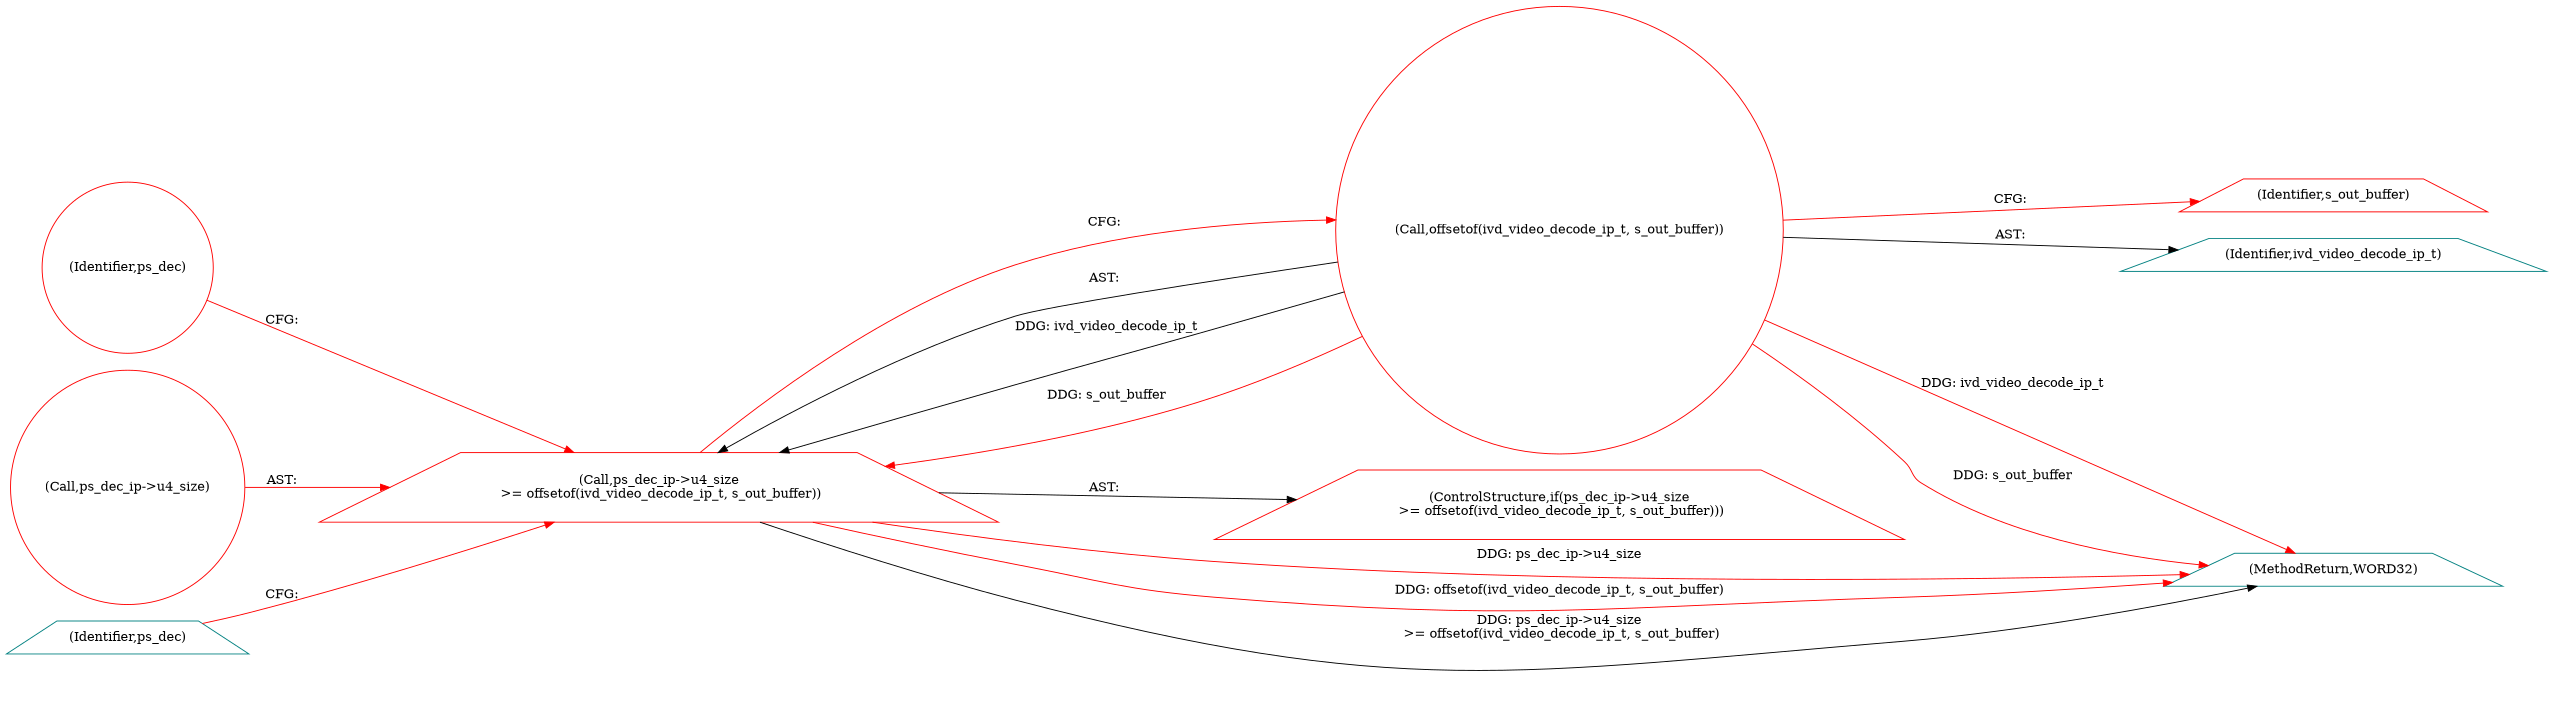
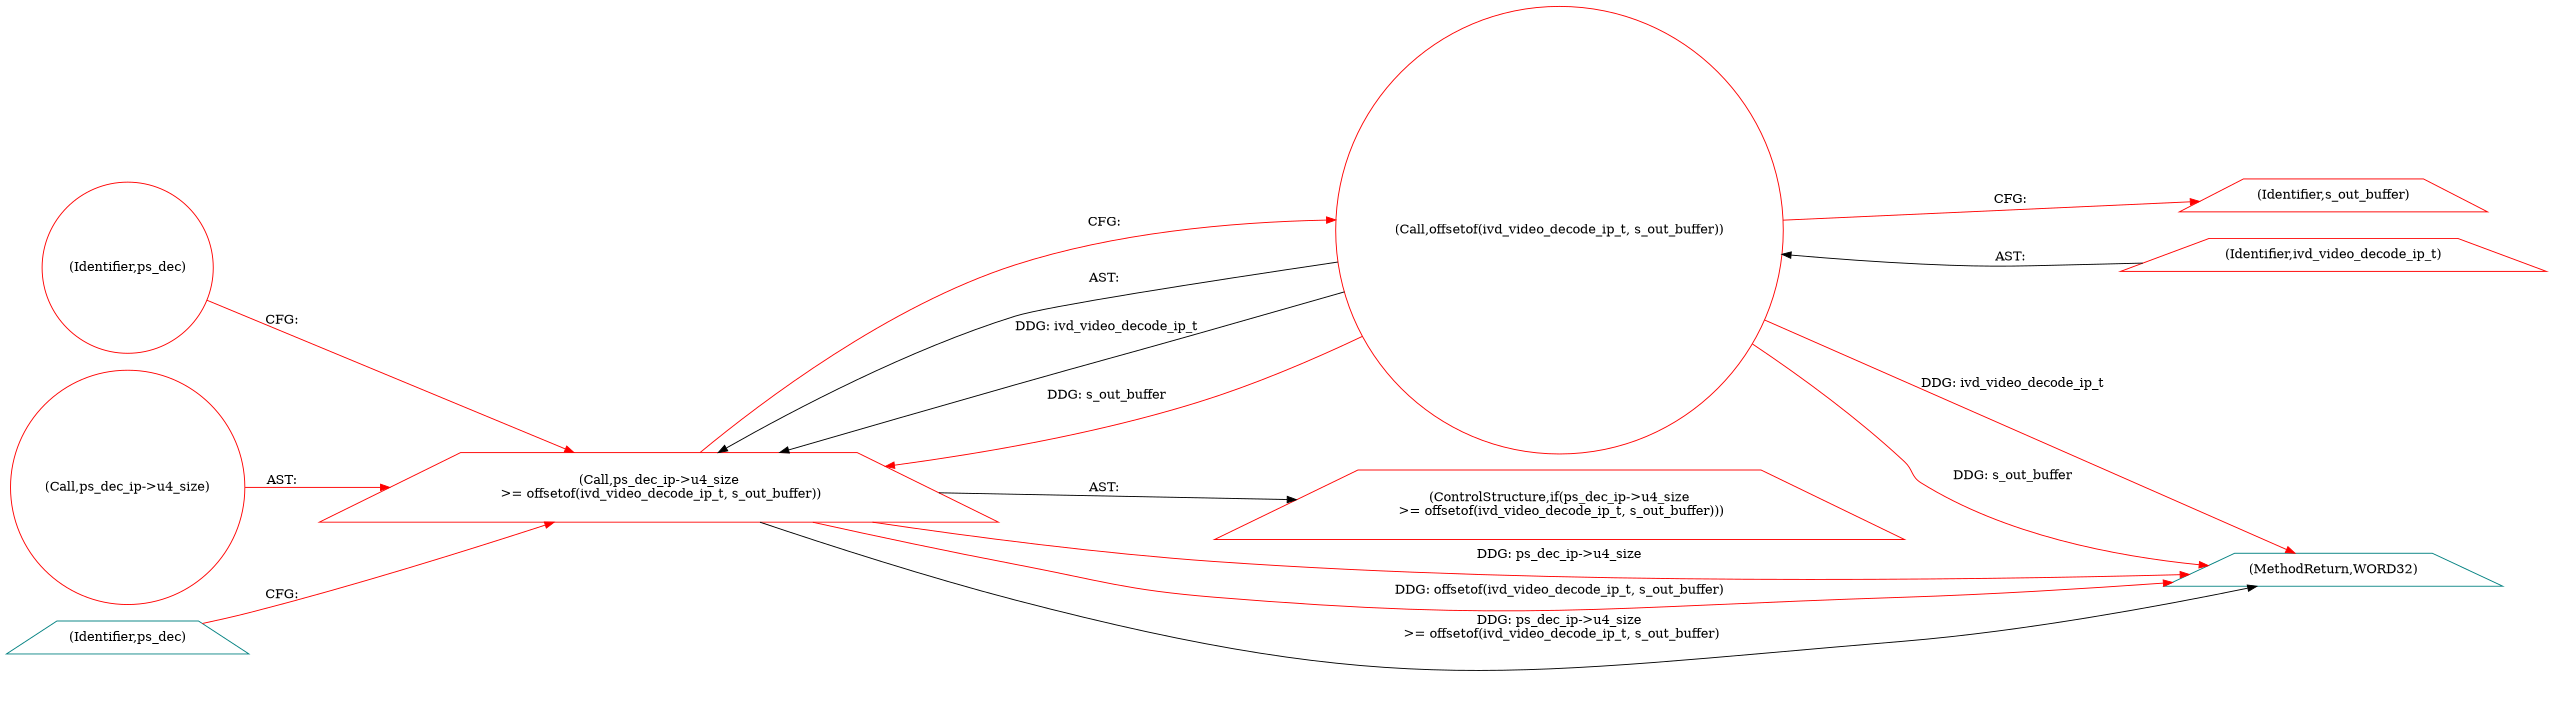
(1976, 243) -> (1967, 266)
(2333, 255) -> (2333, 255)
